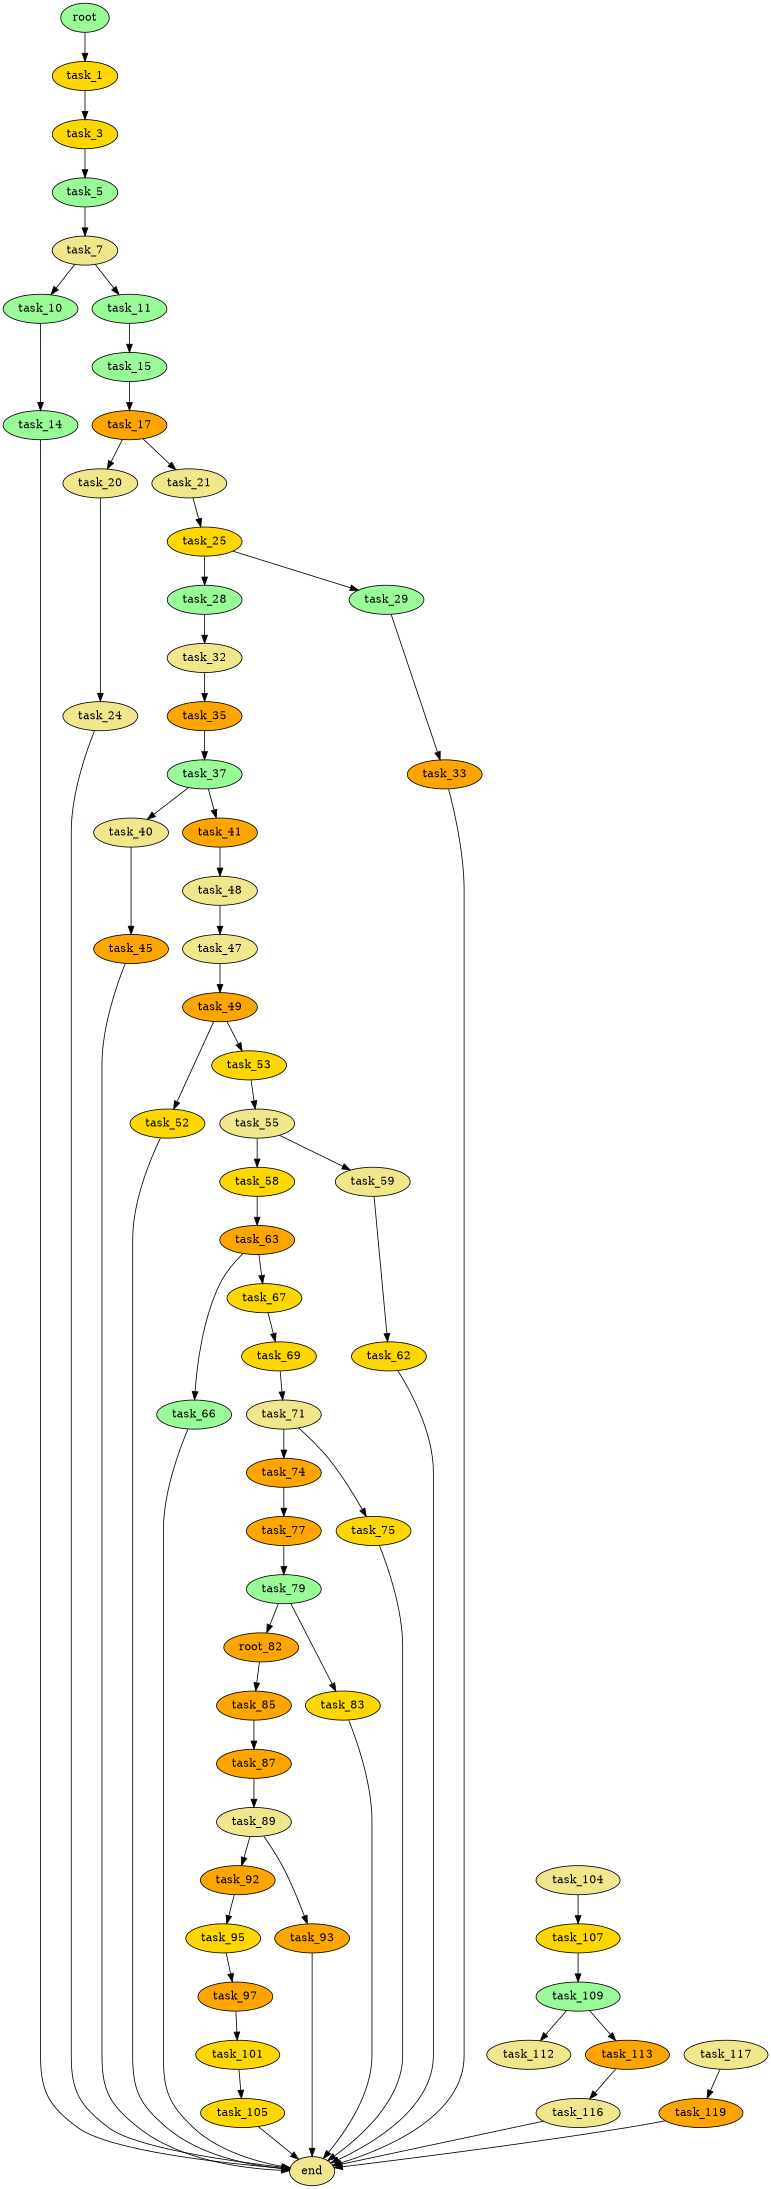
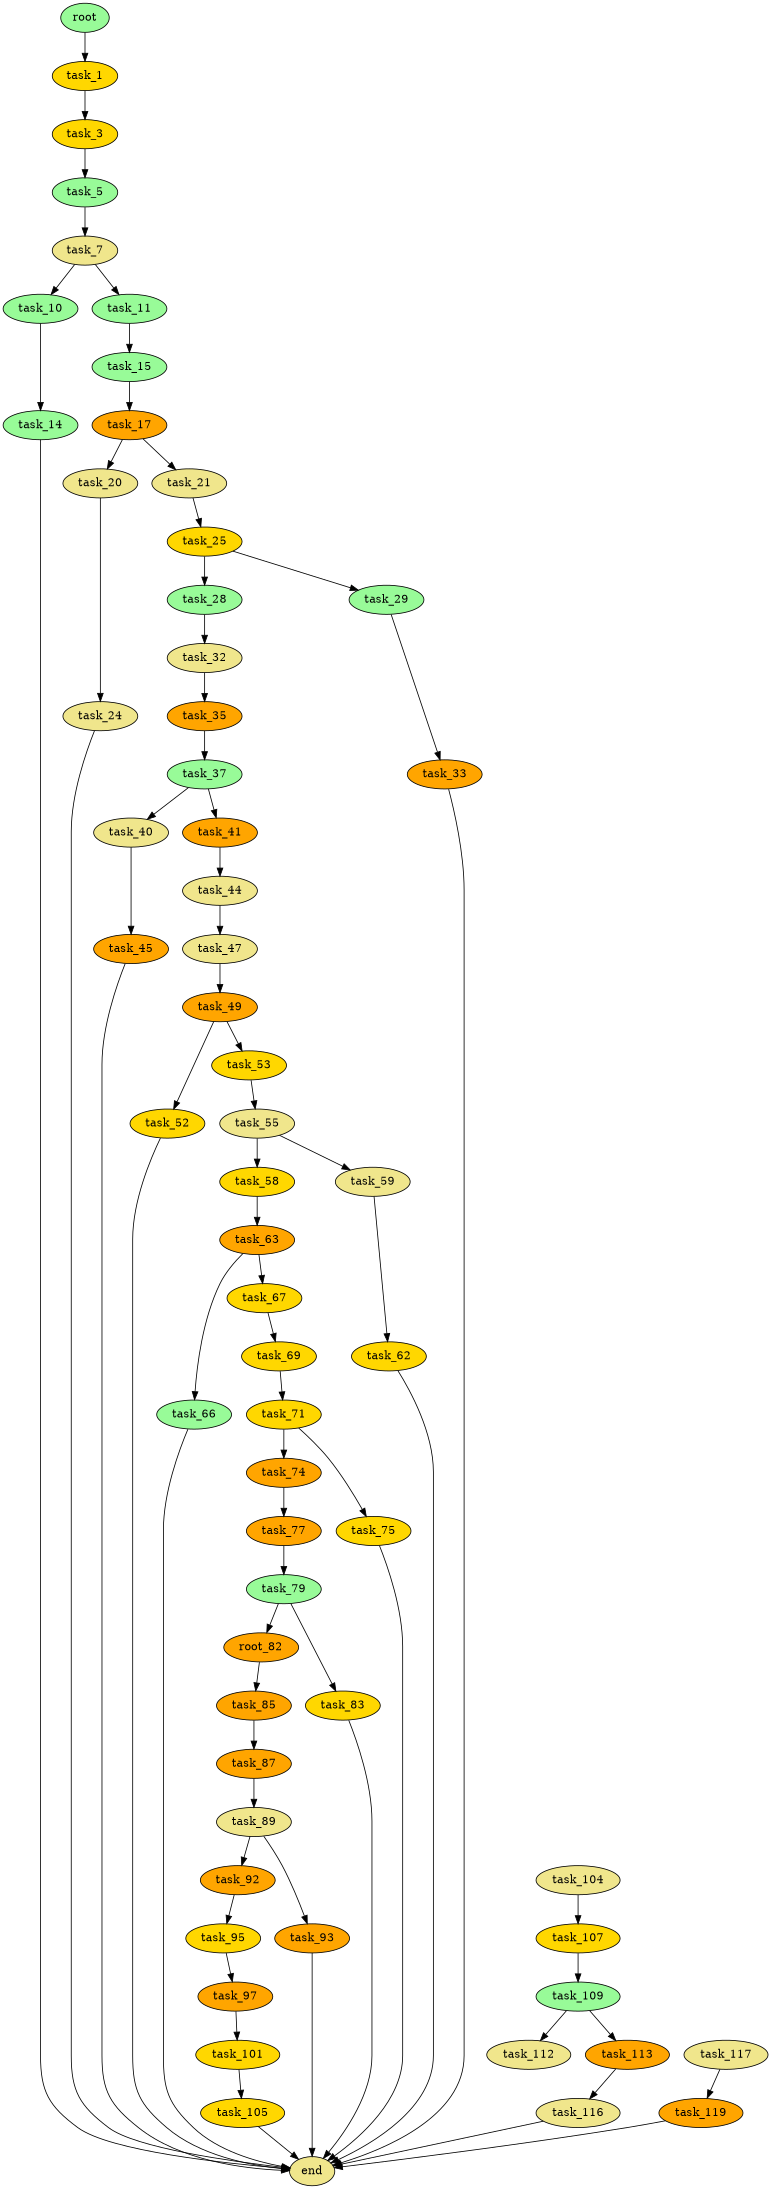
(220, 891) -> (220, 891)
(284, 1415) -> (284, 1415)
